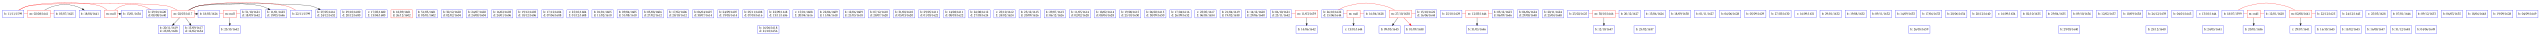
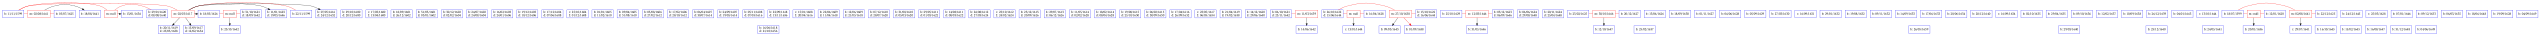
(402, 14) -> (402, 14)
